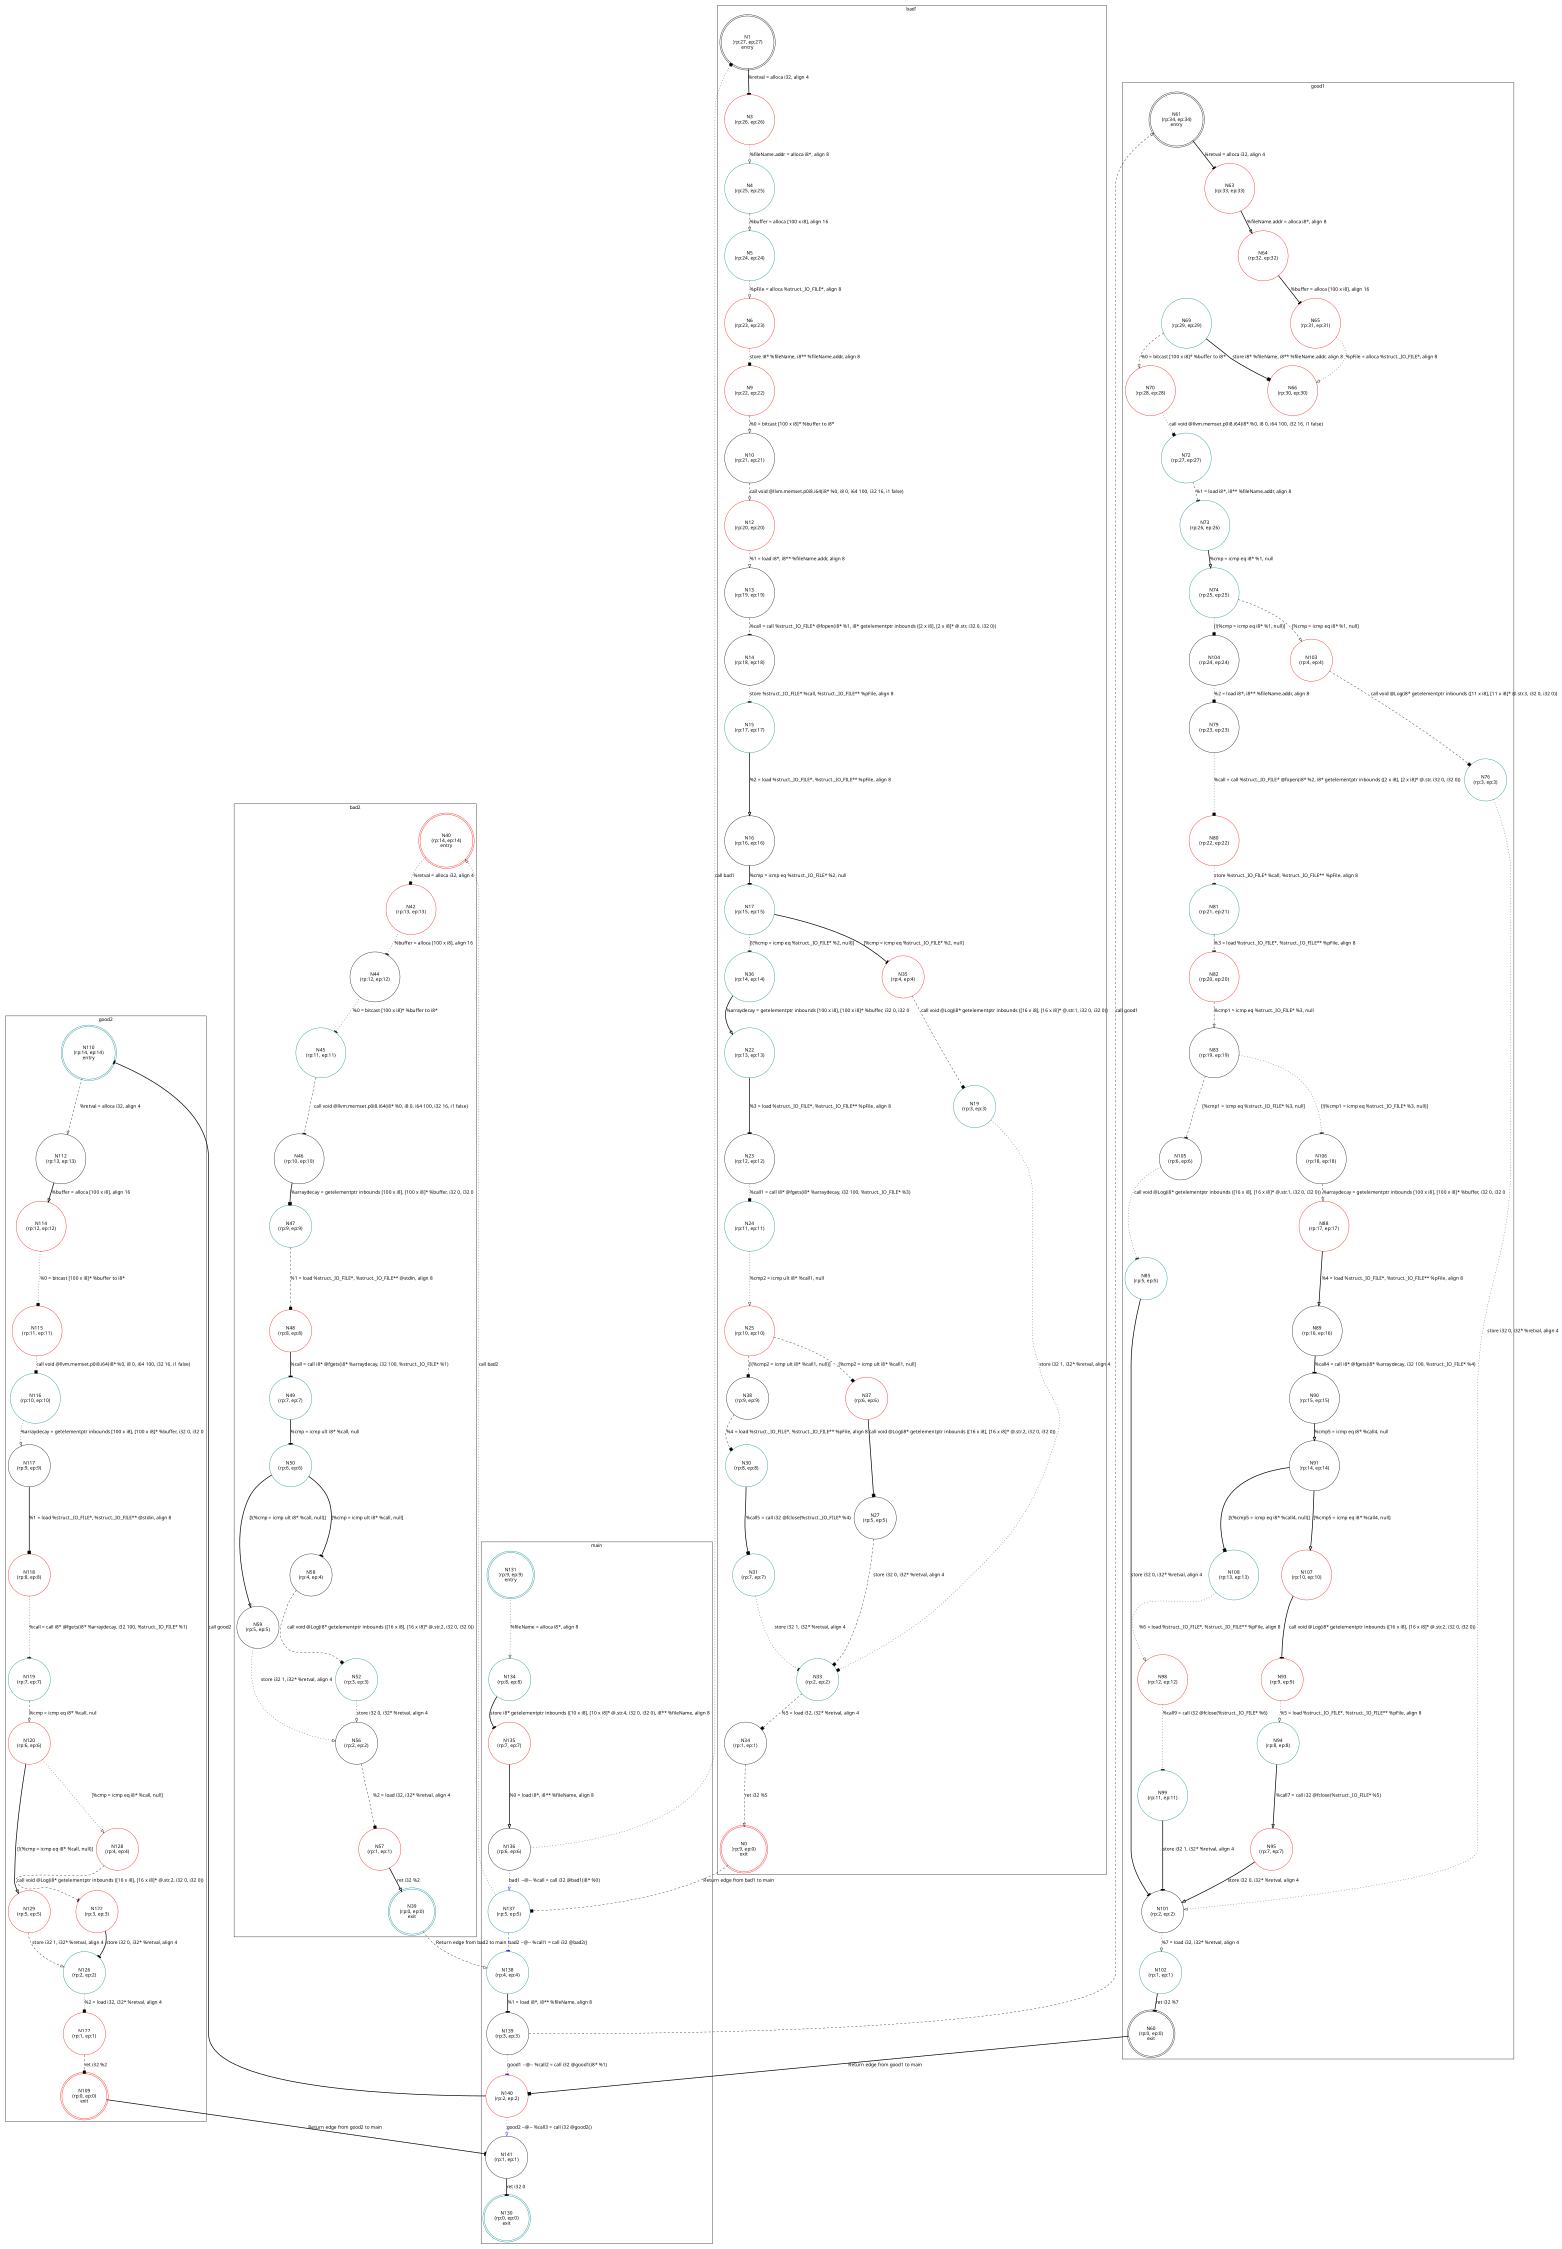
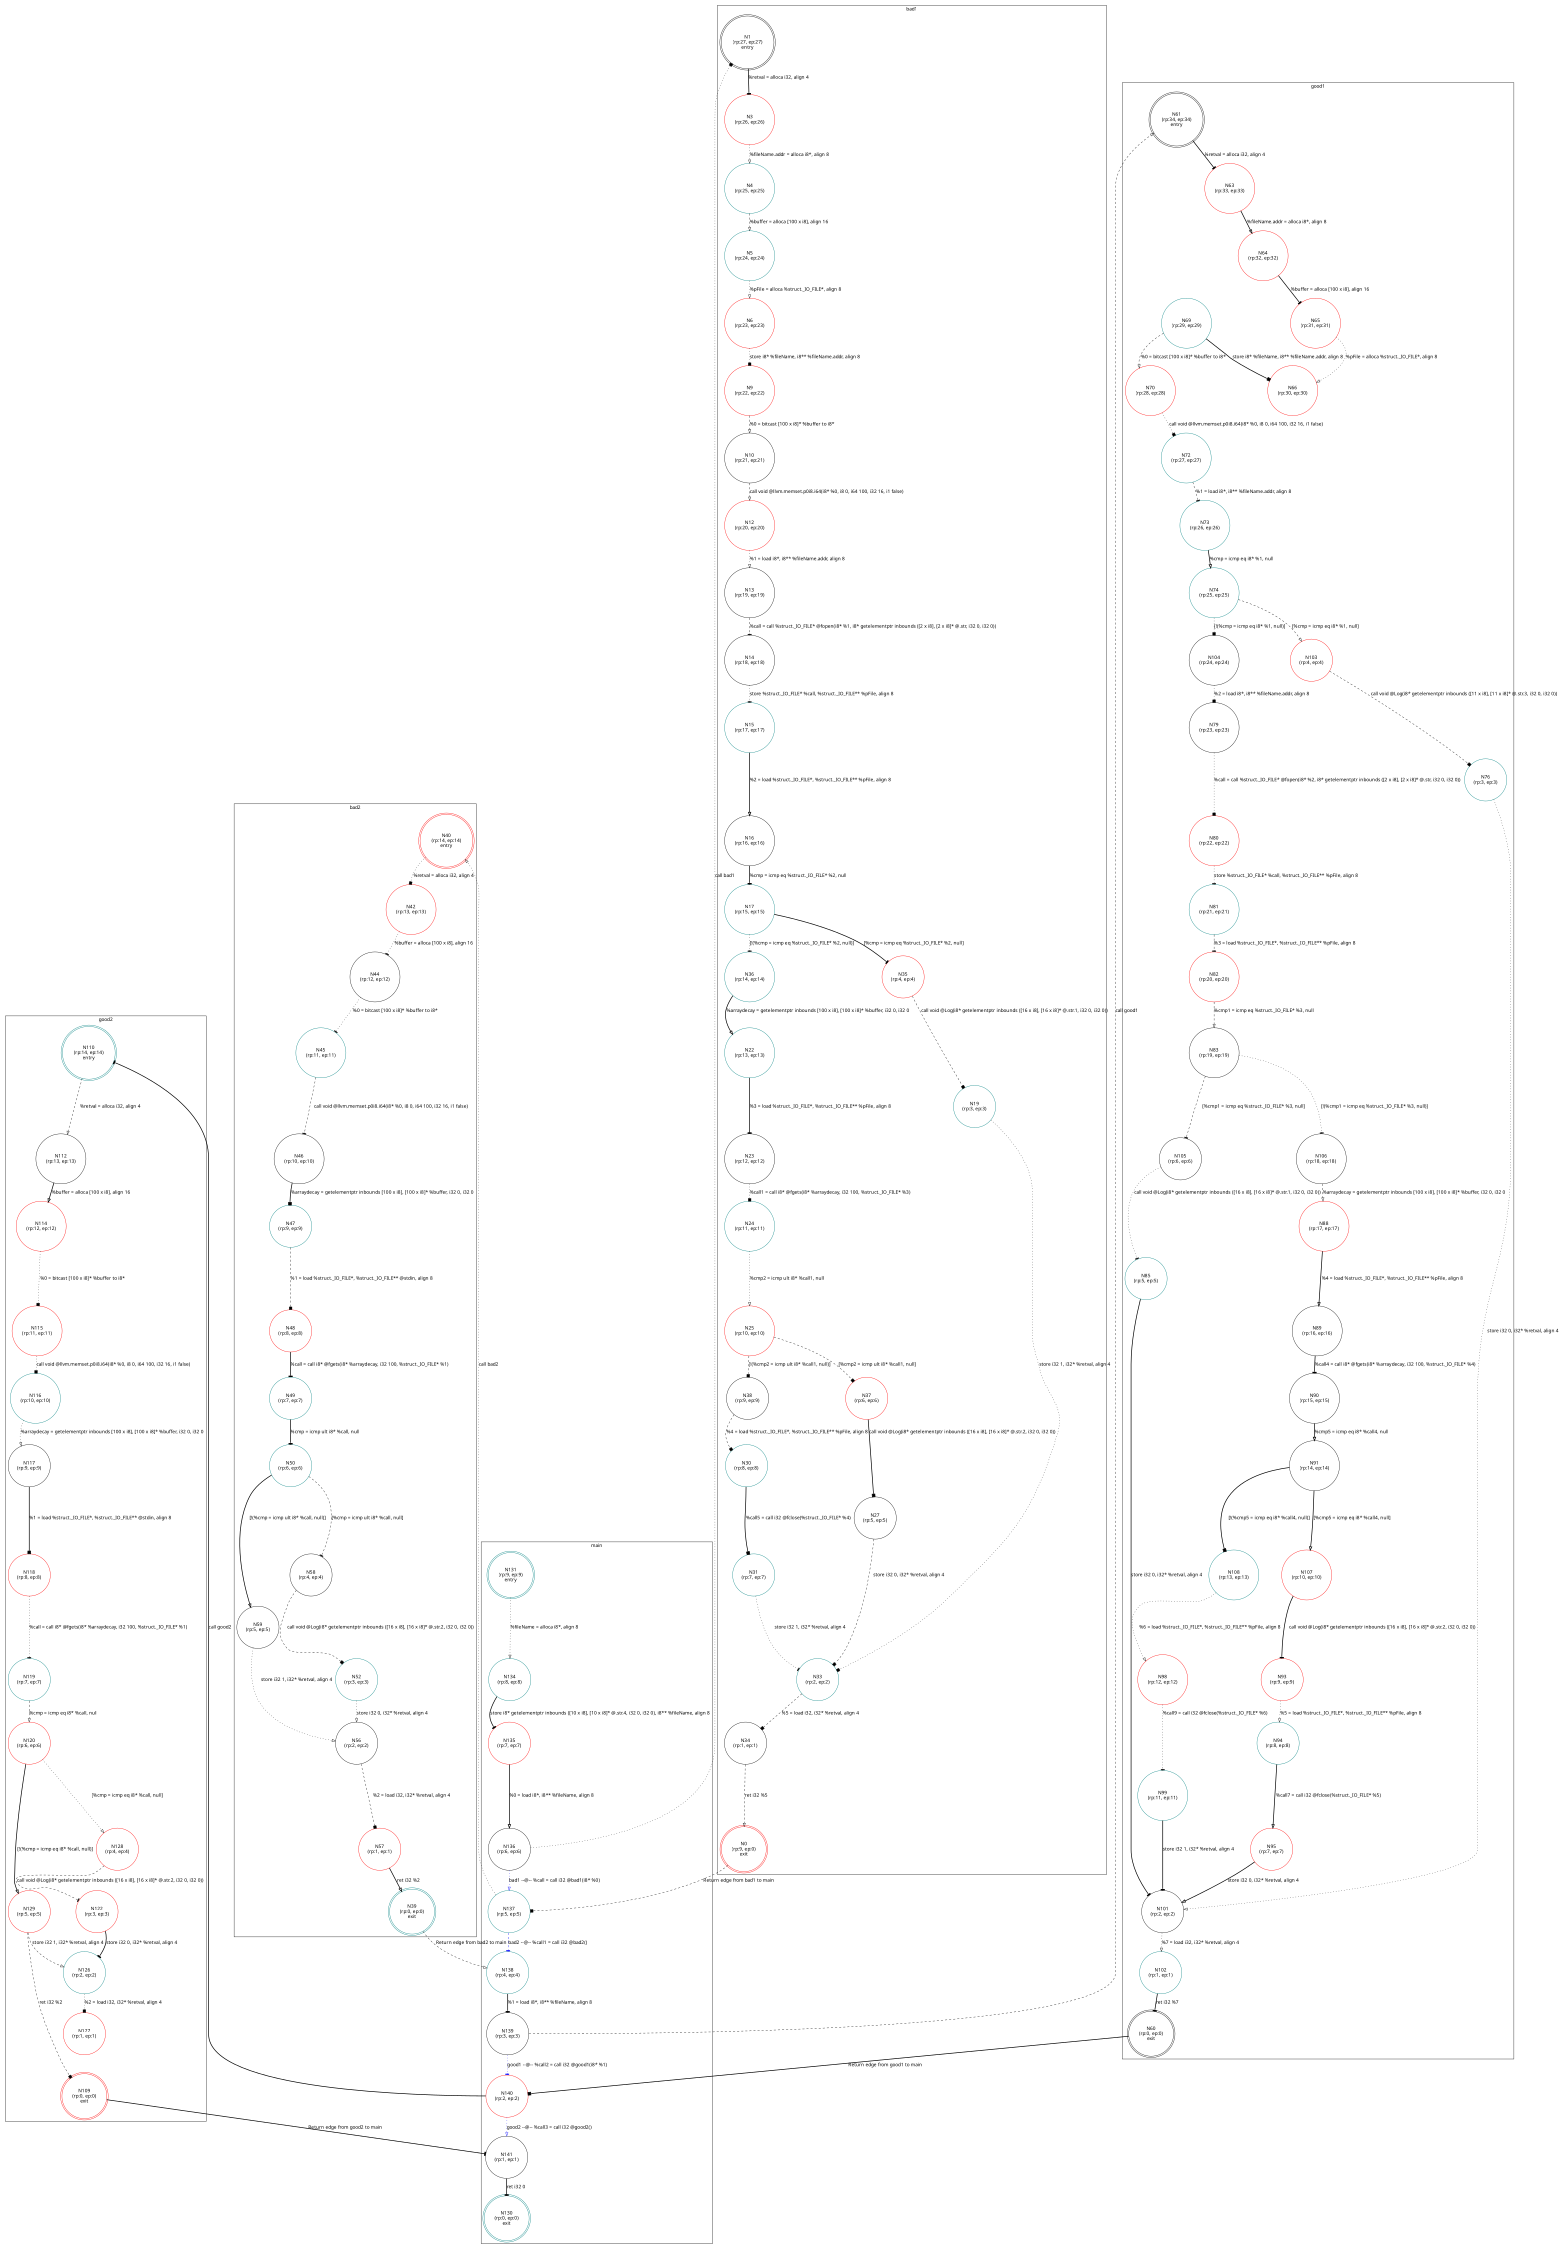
(331, 1512) -> (331, 1512)
(84, 2063) -> (40, 2006)
